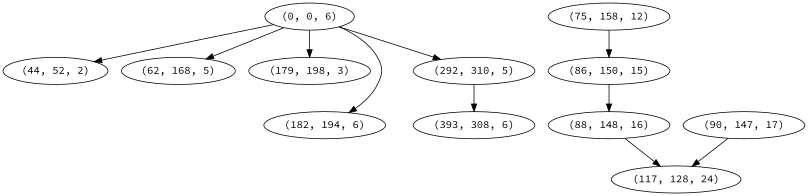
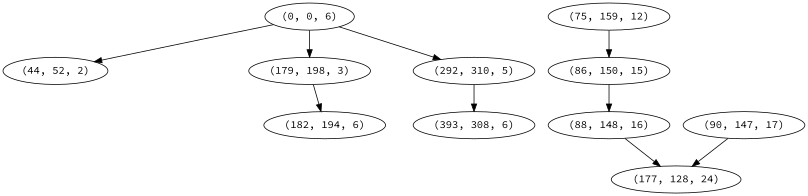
(609, 17) -> (609, 17)
(380, 63) -> (316, 94)
(178, 71) -> none
(676, 179) -> (676, 179)
